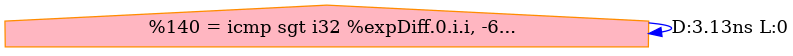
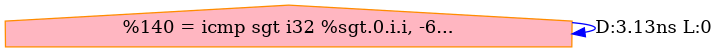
(327, 28) -> (289, 28)
